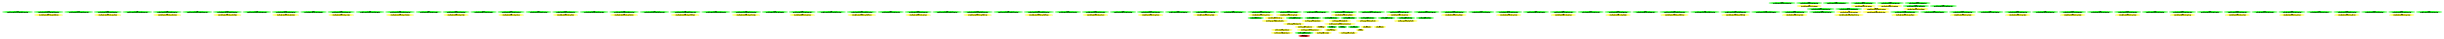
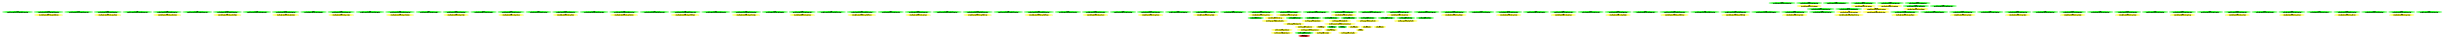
(1354, 27) -> (1354, 27)
